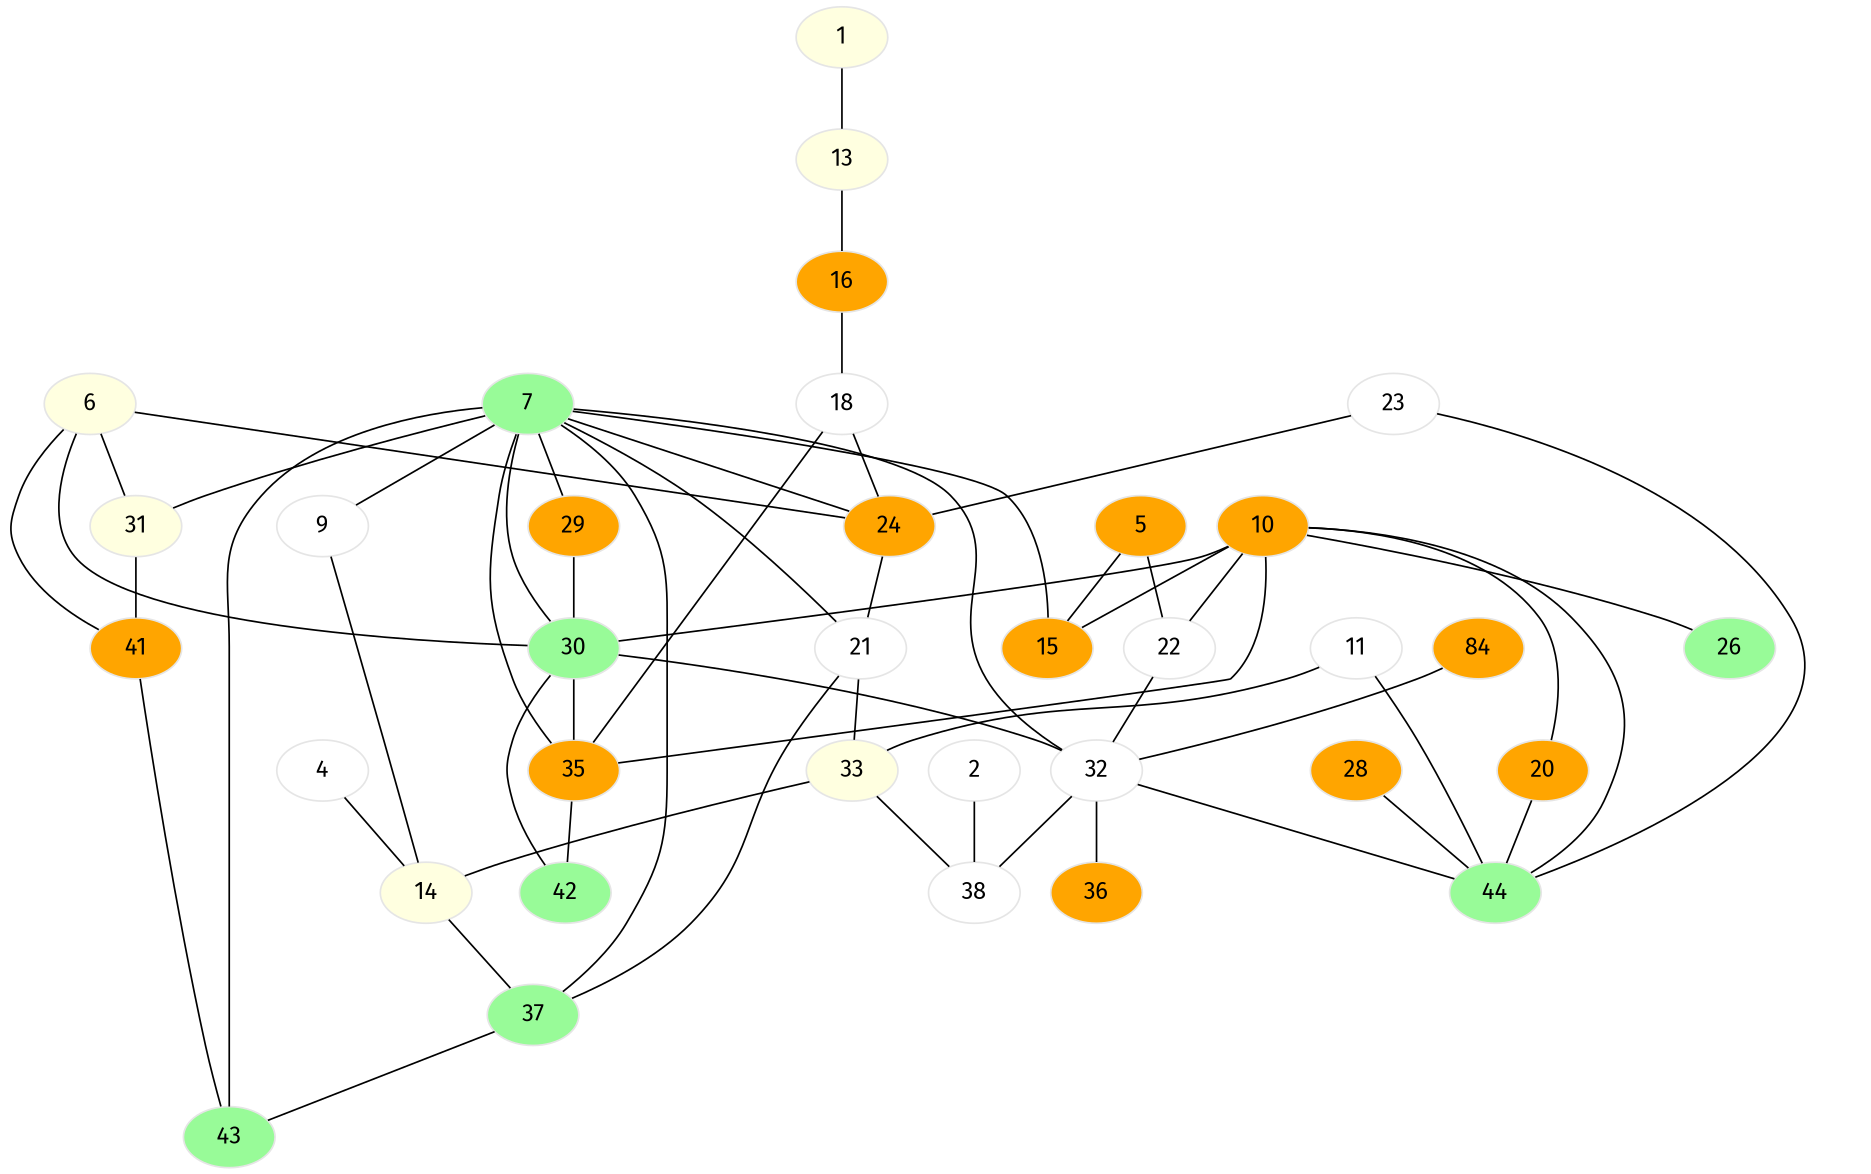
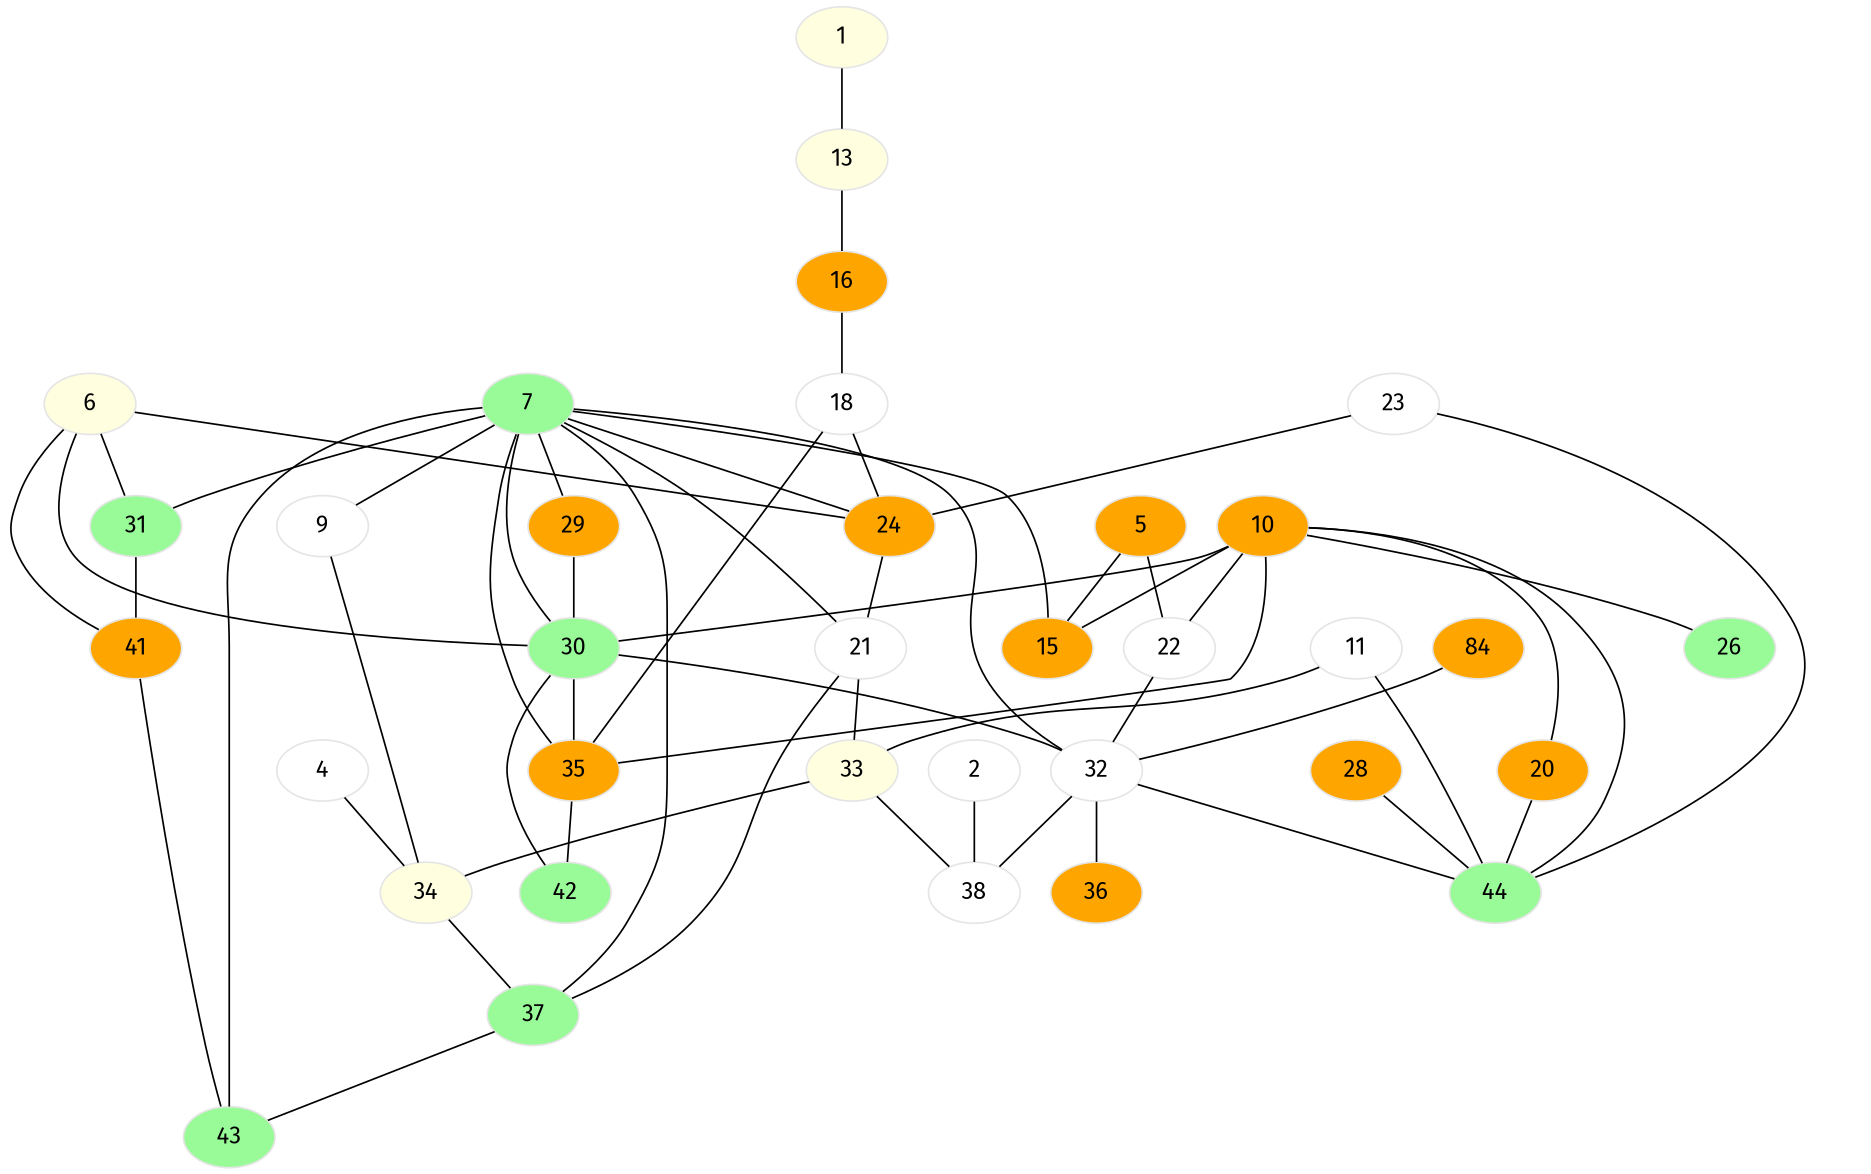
(136, 526) -> (136, 526)
(426, 893) -> (426, 893)
